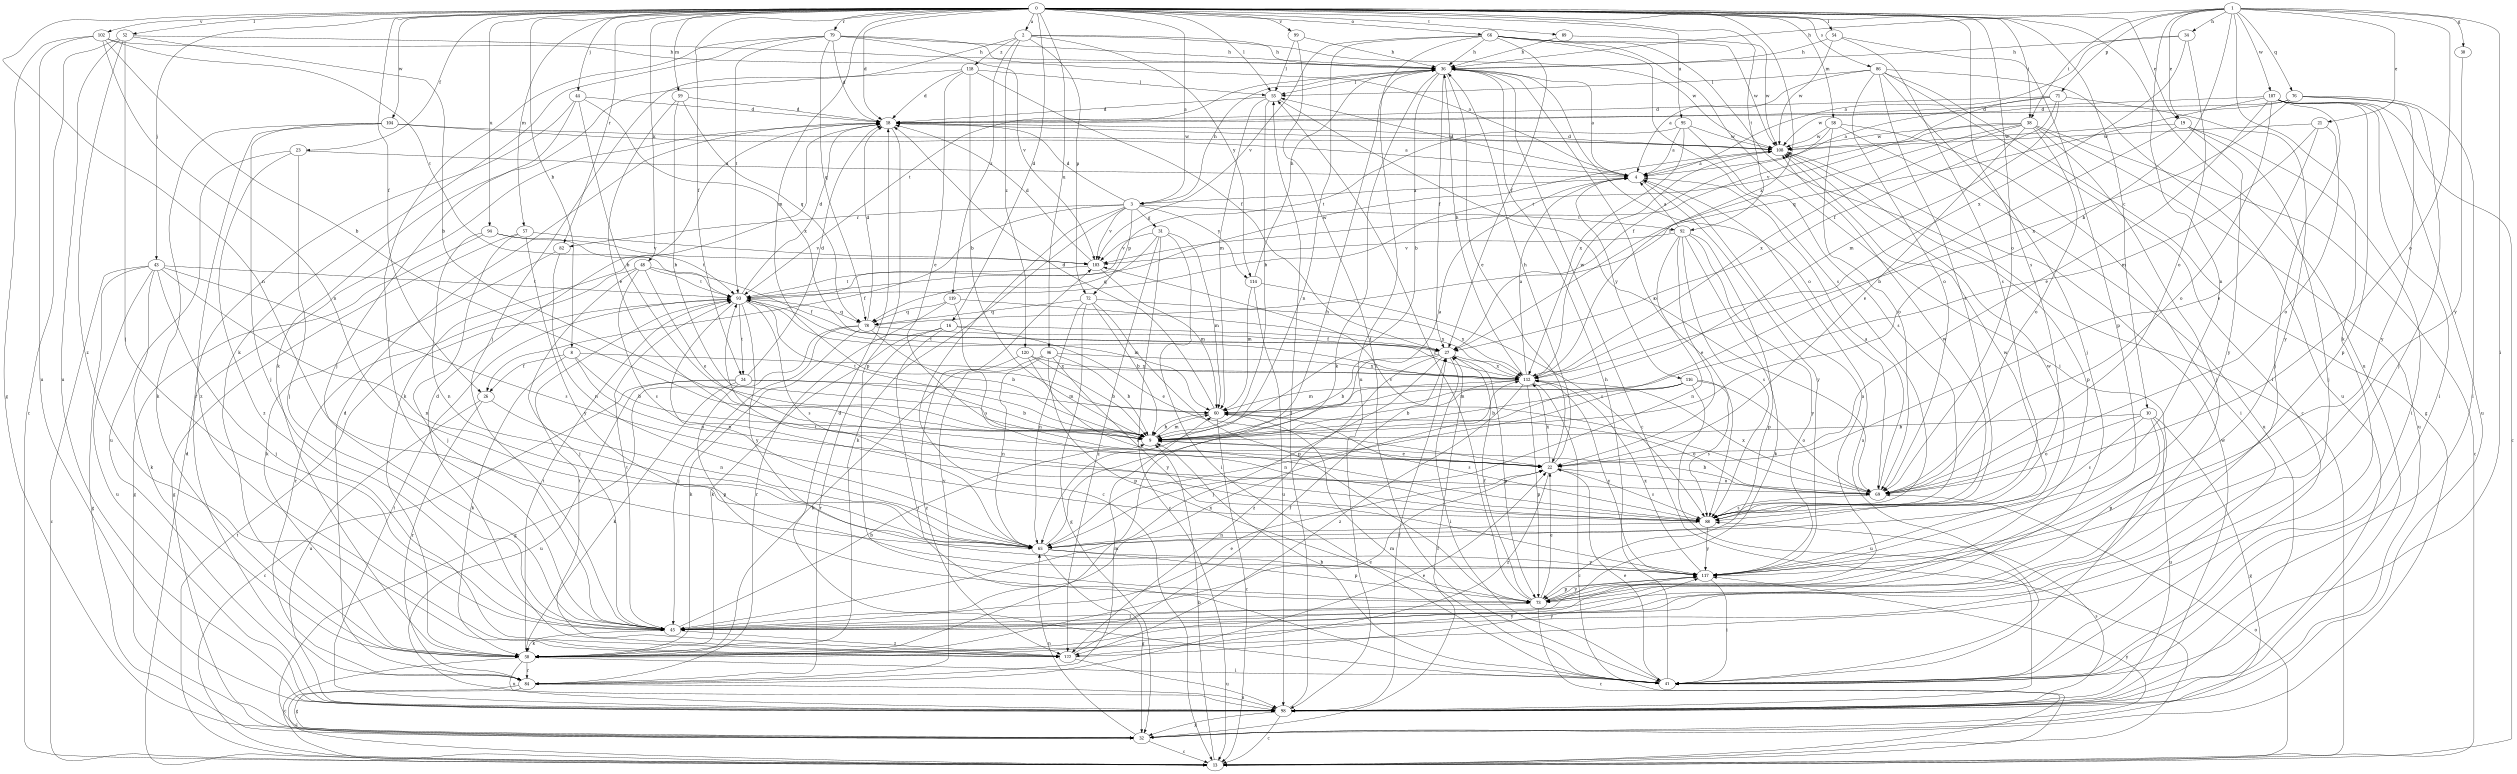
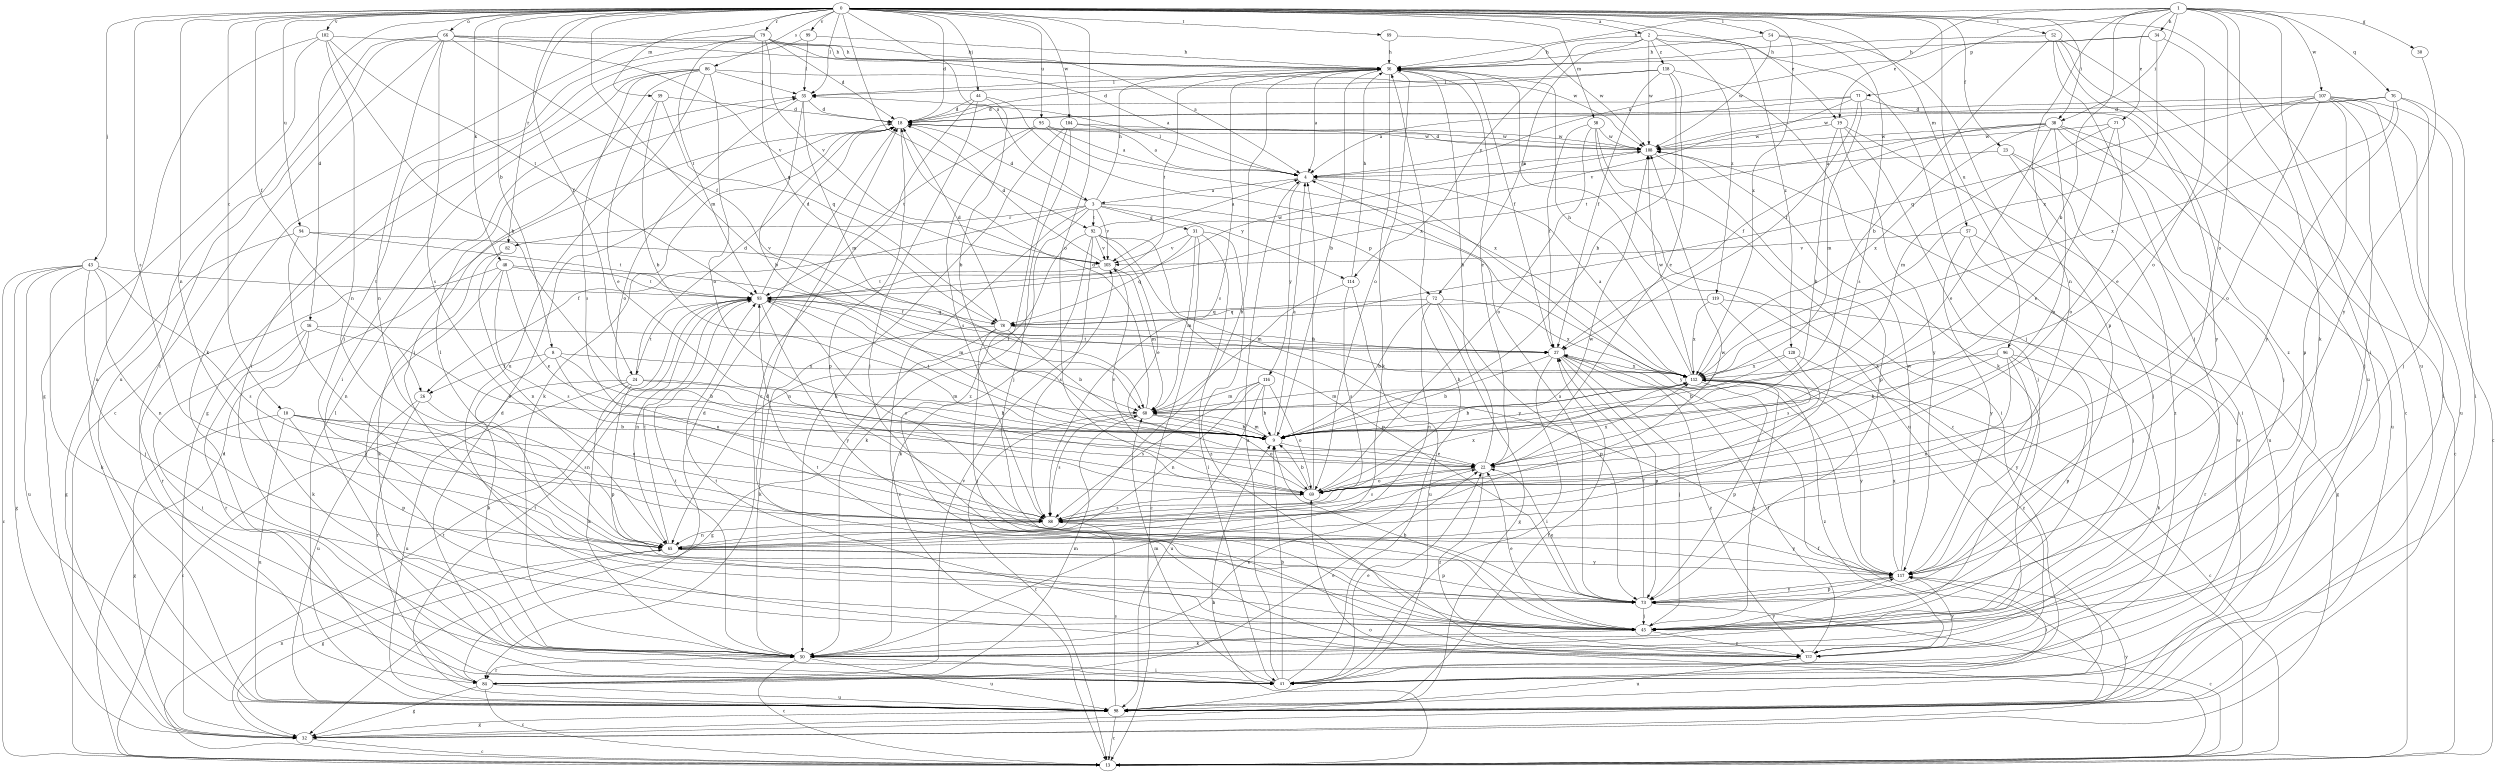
(2235, 671) -> (878, 614)
